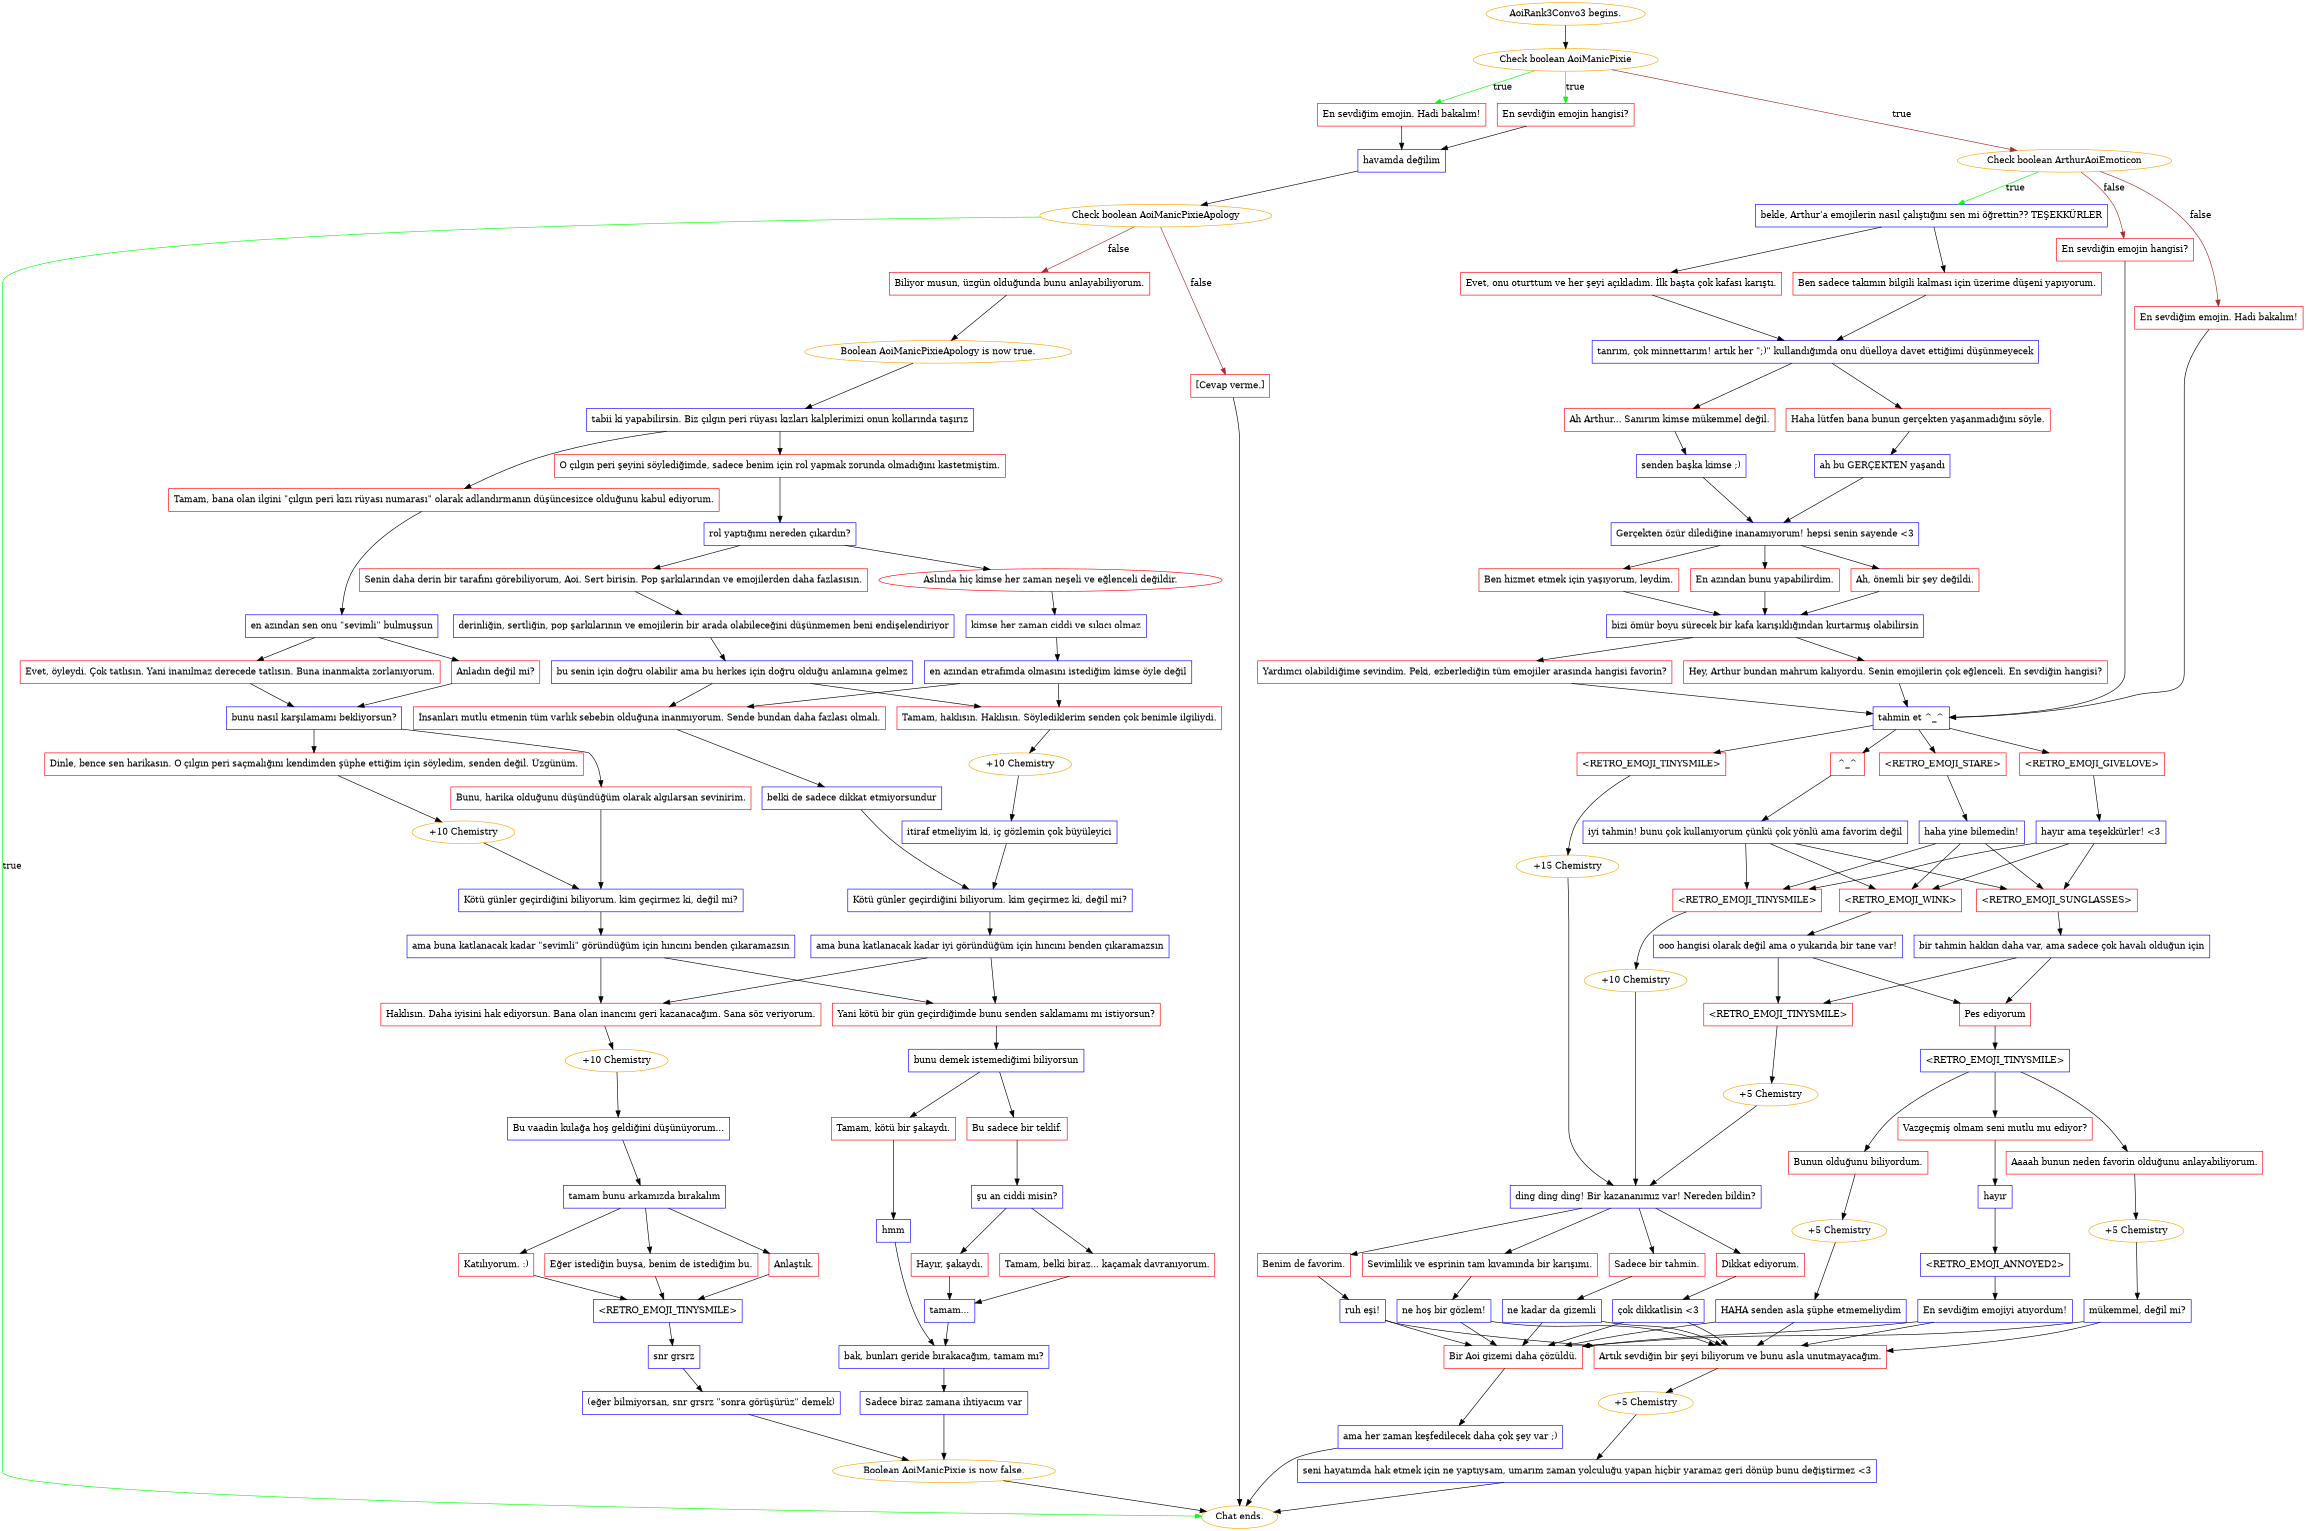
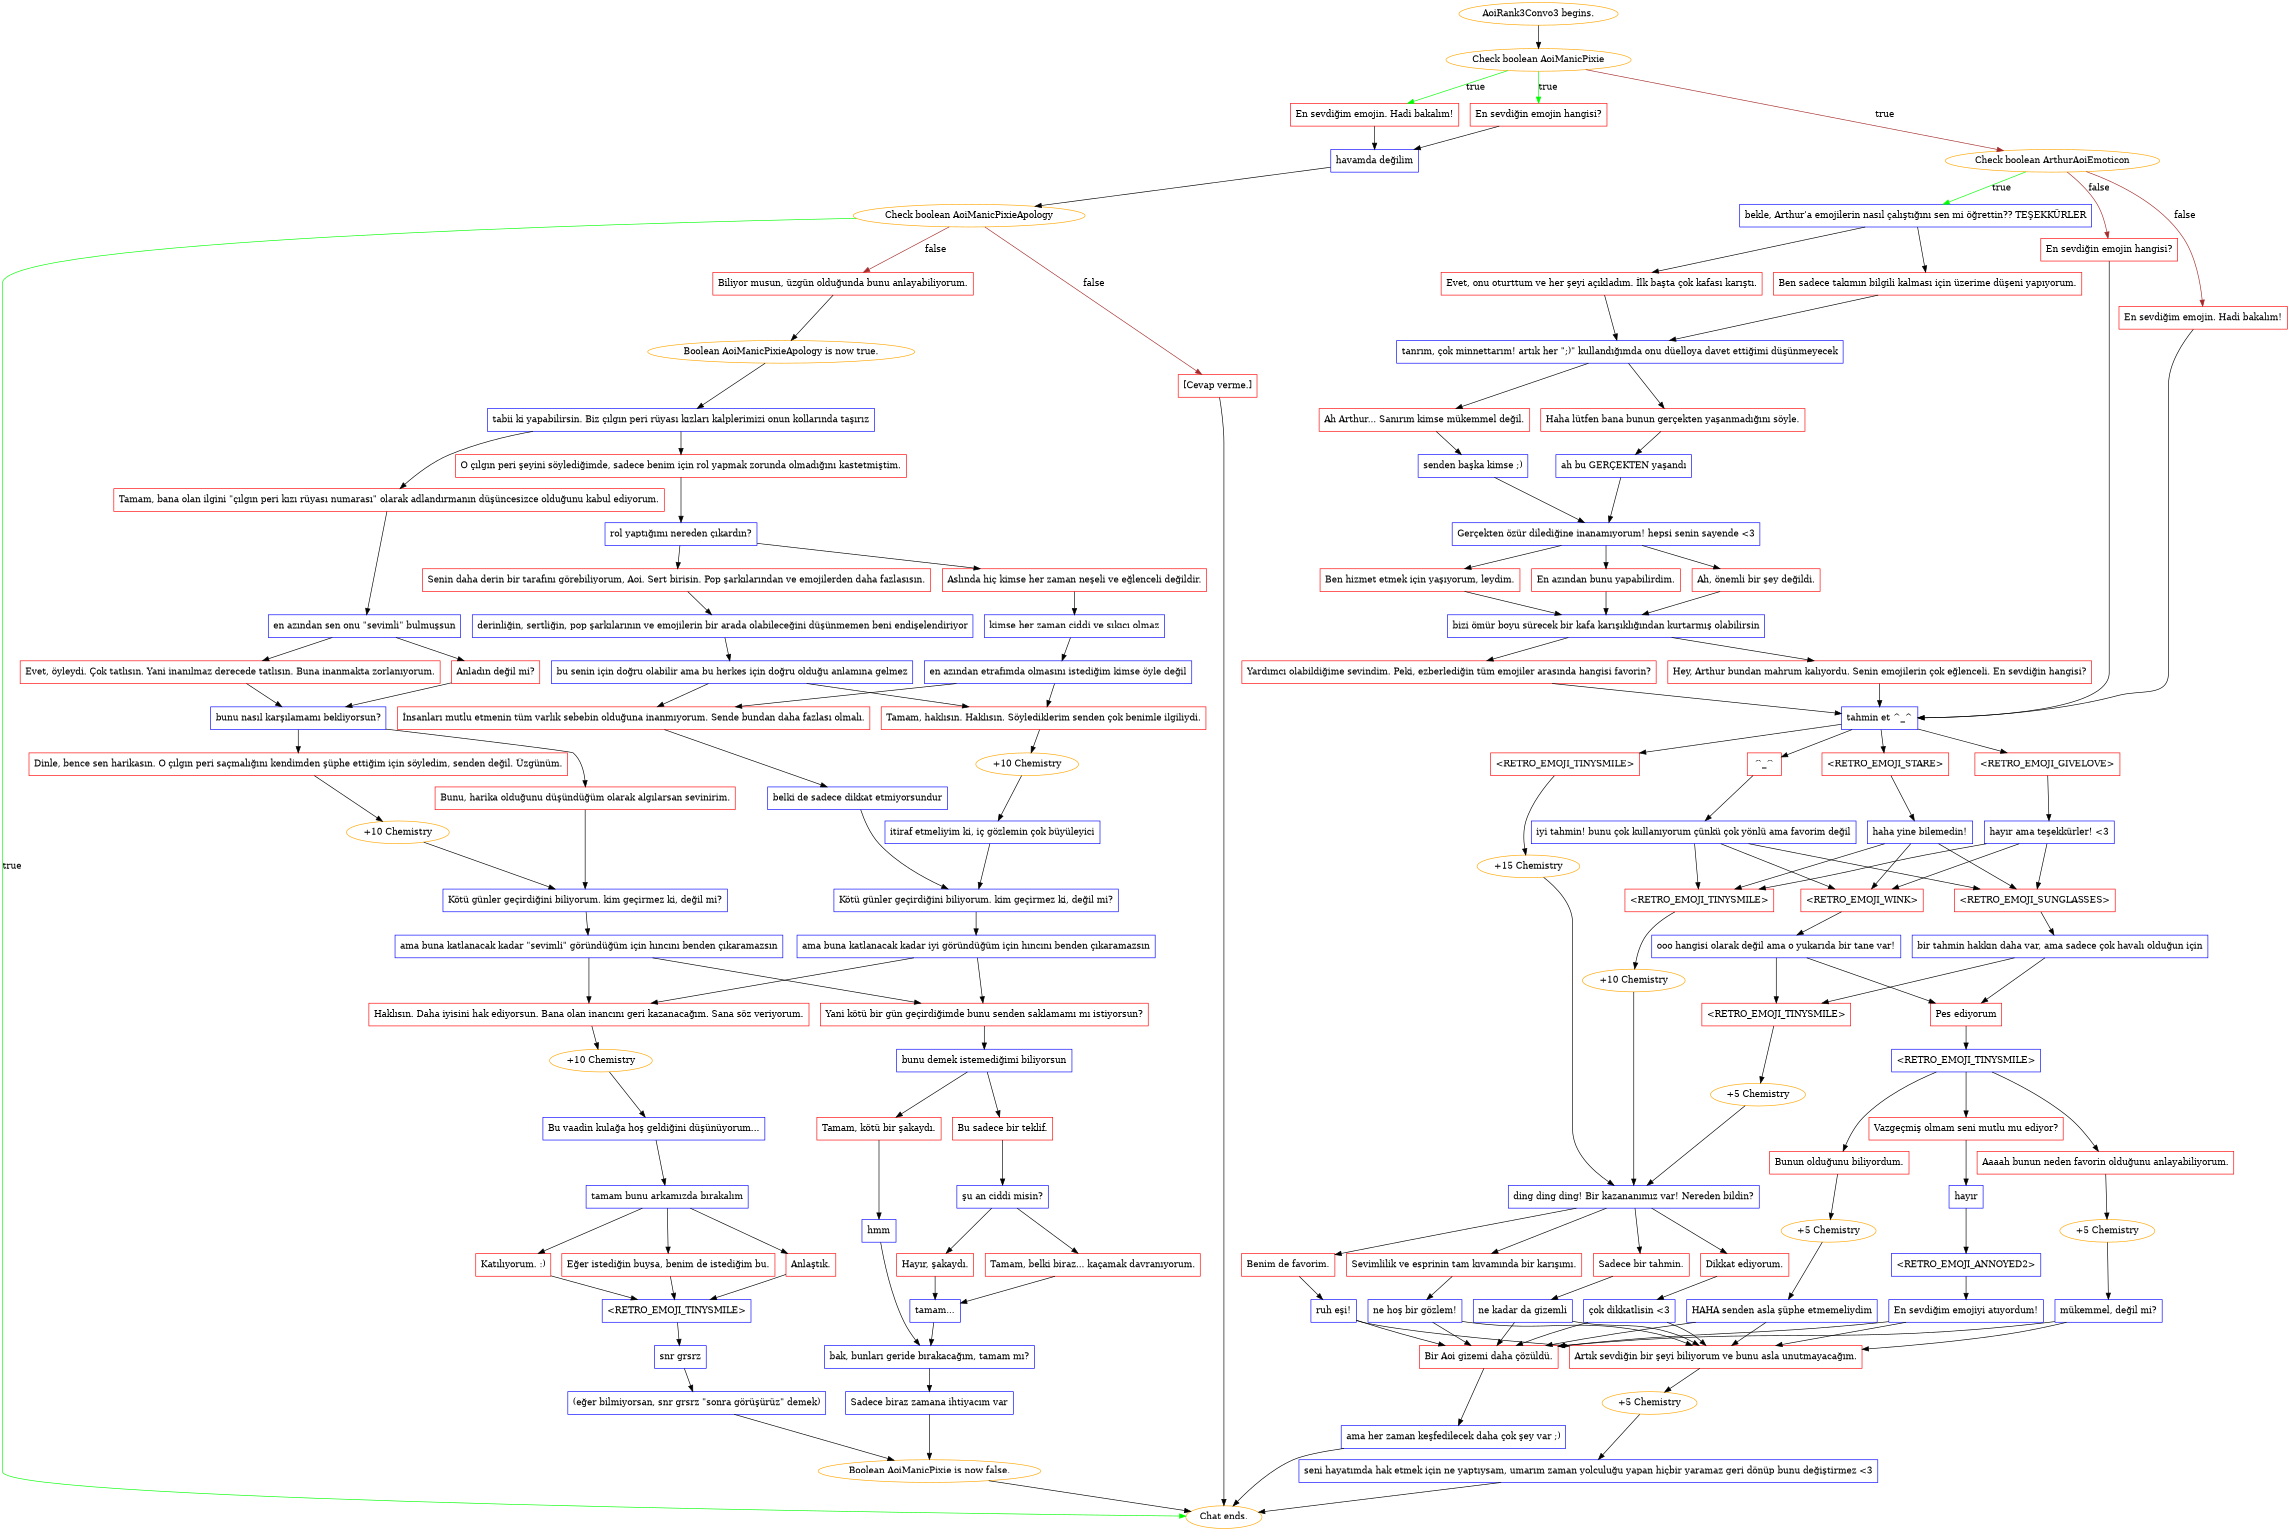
(1051, 580) -> (1074, 580)
